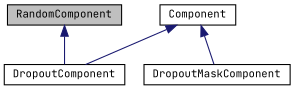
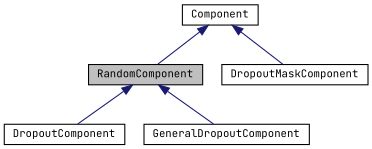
(126, 47) -> (179, 48)
none -> (227, 134)
